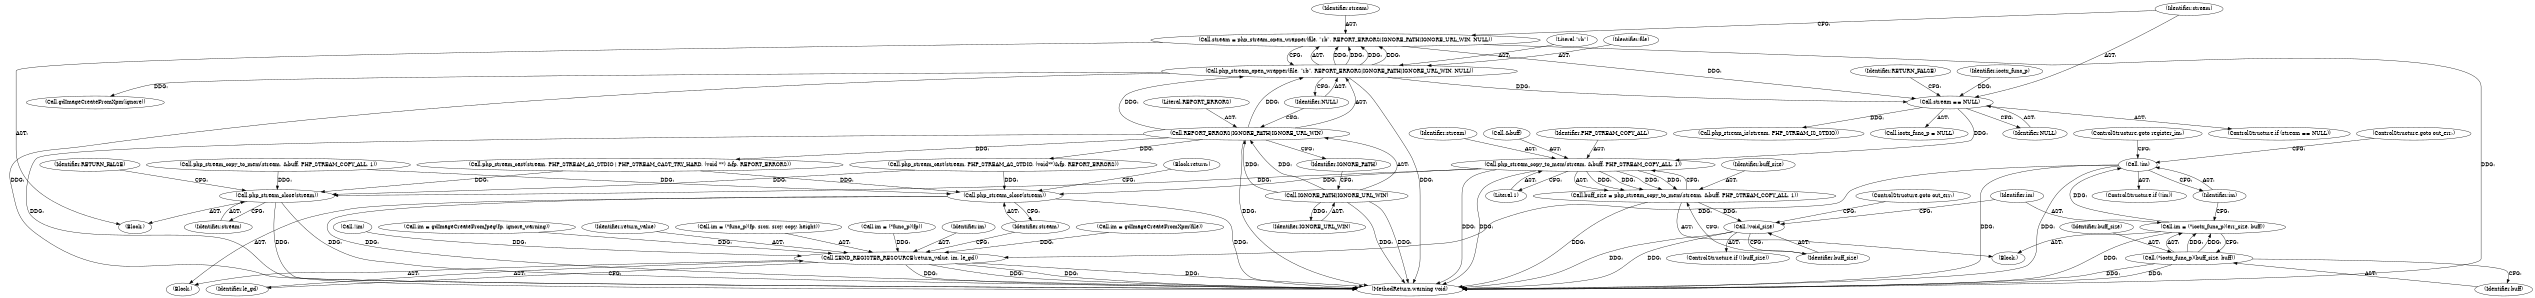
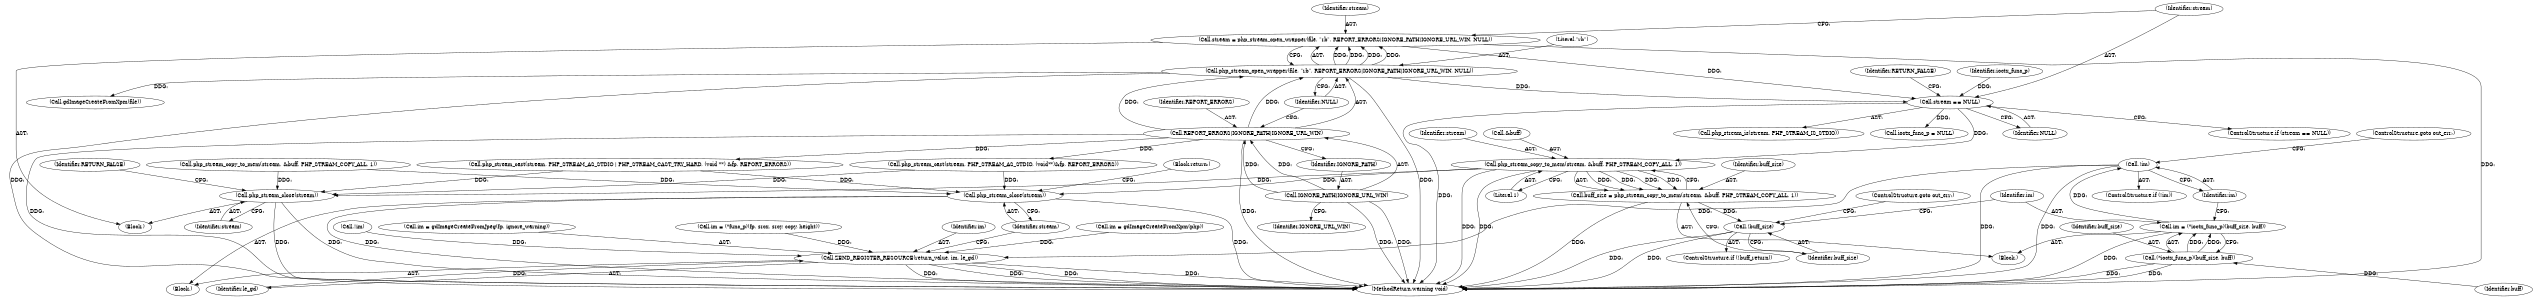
(1631, 40) -> none
(95, 102) -> (95, 102)
(1196, 102) -> (1196, 102)
none -> (1568, 111)
(1878, 118) -> (1878, 118)
(1944, 118) -> (1944, 118)
(2141, 118) -> (2141, 118)
(1602, 134) -> none
(2138, 134) -> none
(1348, 180) -> (1348, 180)
(1321, 212) -> (1321, 212)
(1328, 214) -> none
(625, 227) -> none
(892, 227) -> none
(1150, 227) -> (1150, 227)
(1754, 227) -> (1754, 227)
(2213, 227) -> (2213, 227)
(726, 243) -> (726, 243)
(845, 243) -> (845, 243)
(1728, 258) -> (1728, 258)
(2385, 261) -> none
(521, 274) -> (521, 274)
(616, 274) -> (616, 274)
(2372, 274) -> (2372, 274)
